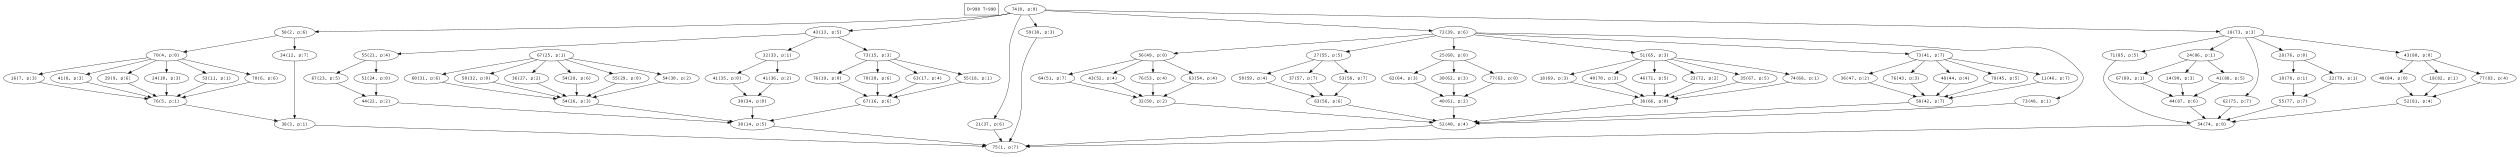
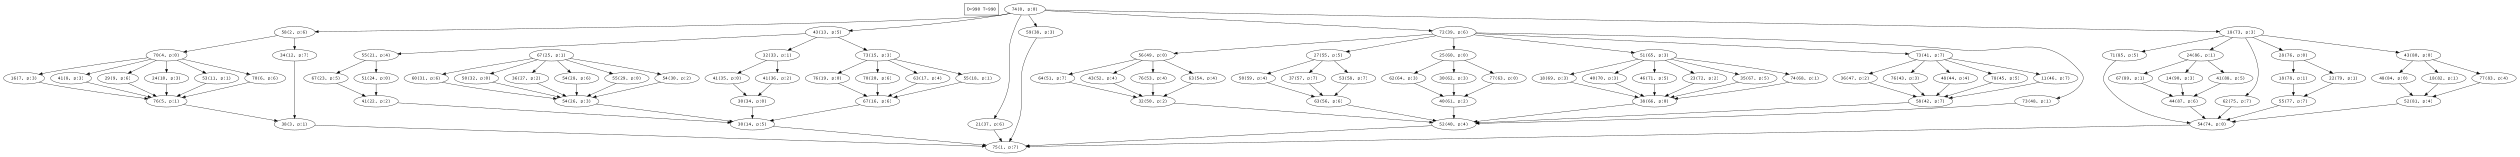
(376, 101) -> (376, 101)
